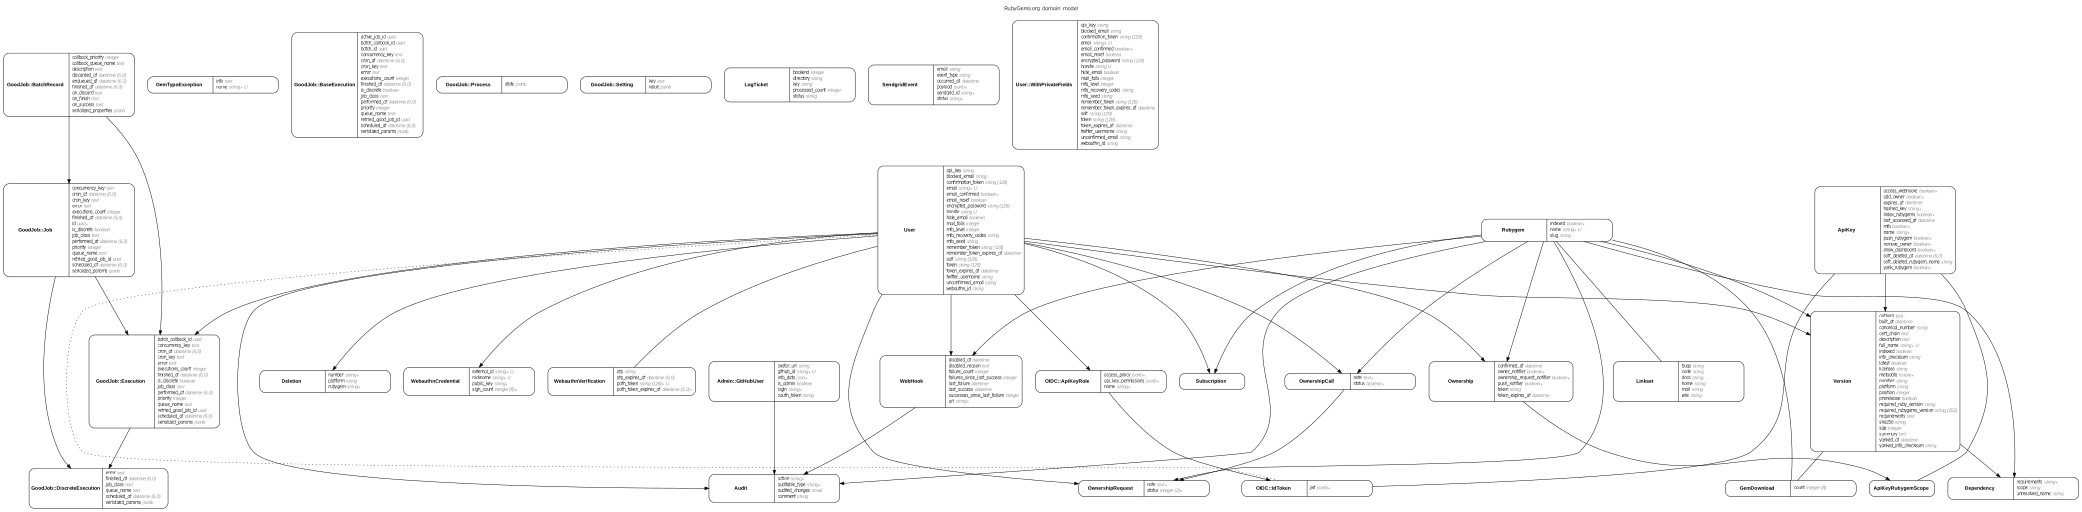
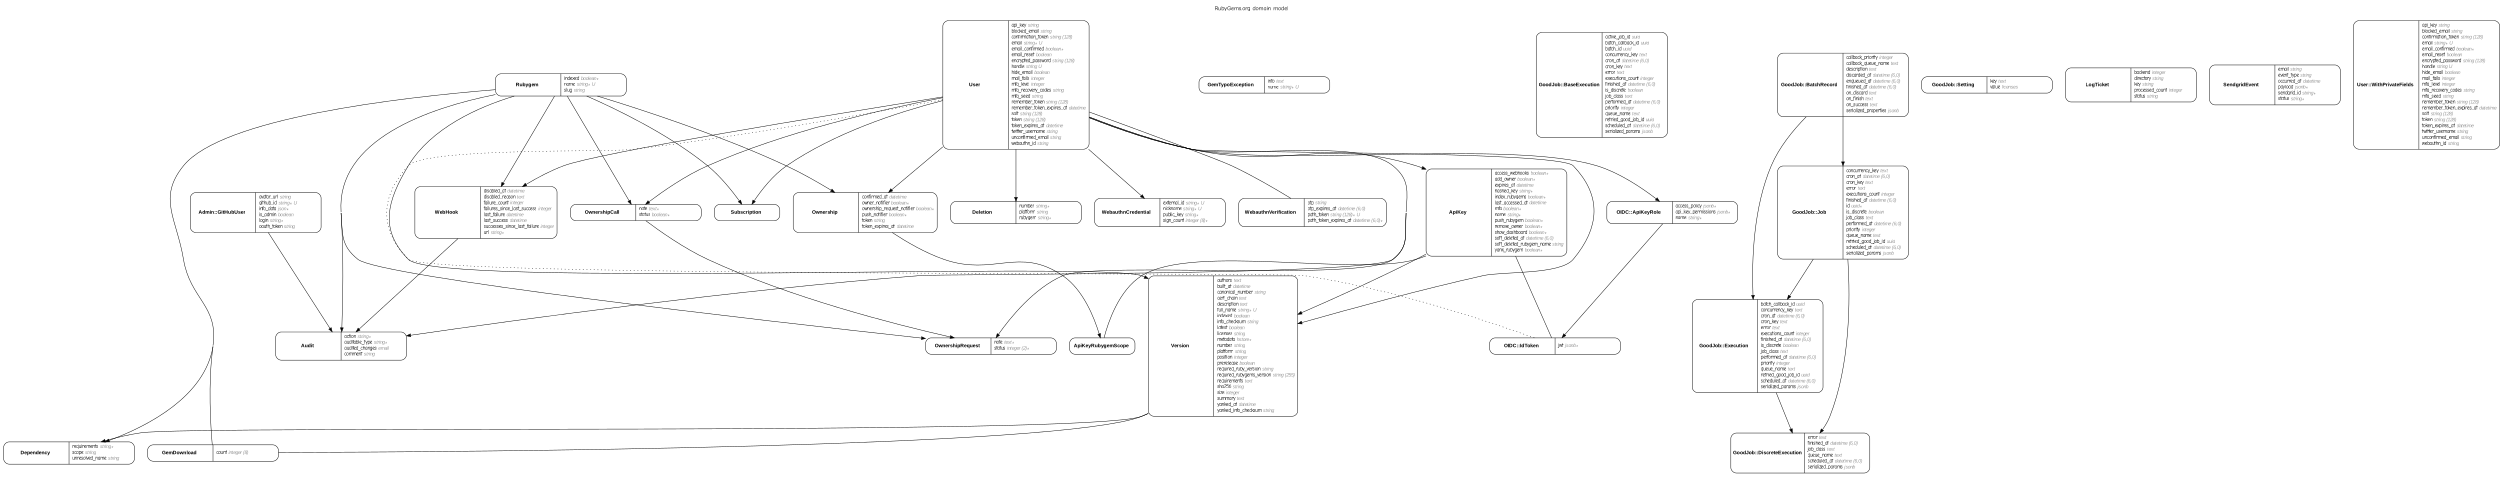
(502, 85) -> none
(666, 87) -> (2010, 87)
(532, 255) -> (1254, 157)
(1679, 382) -> none
